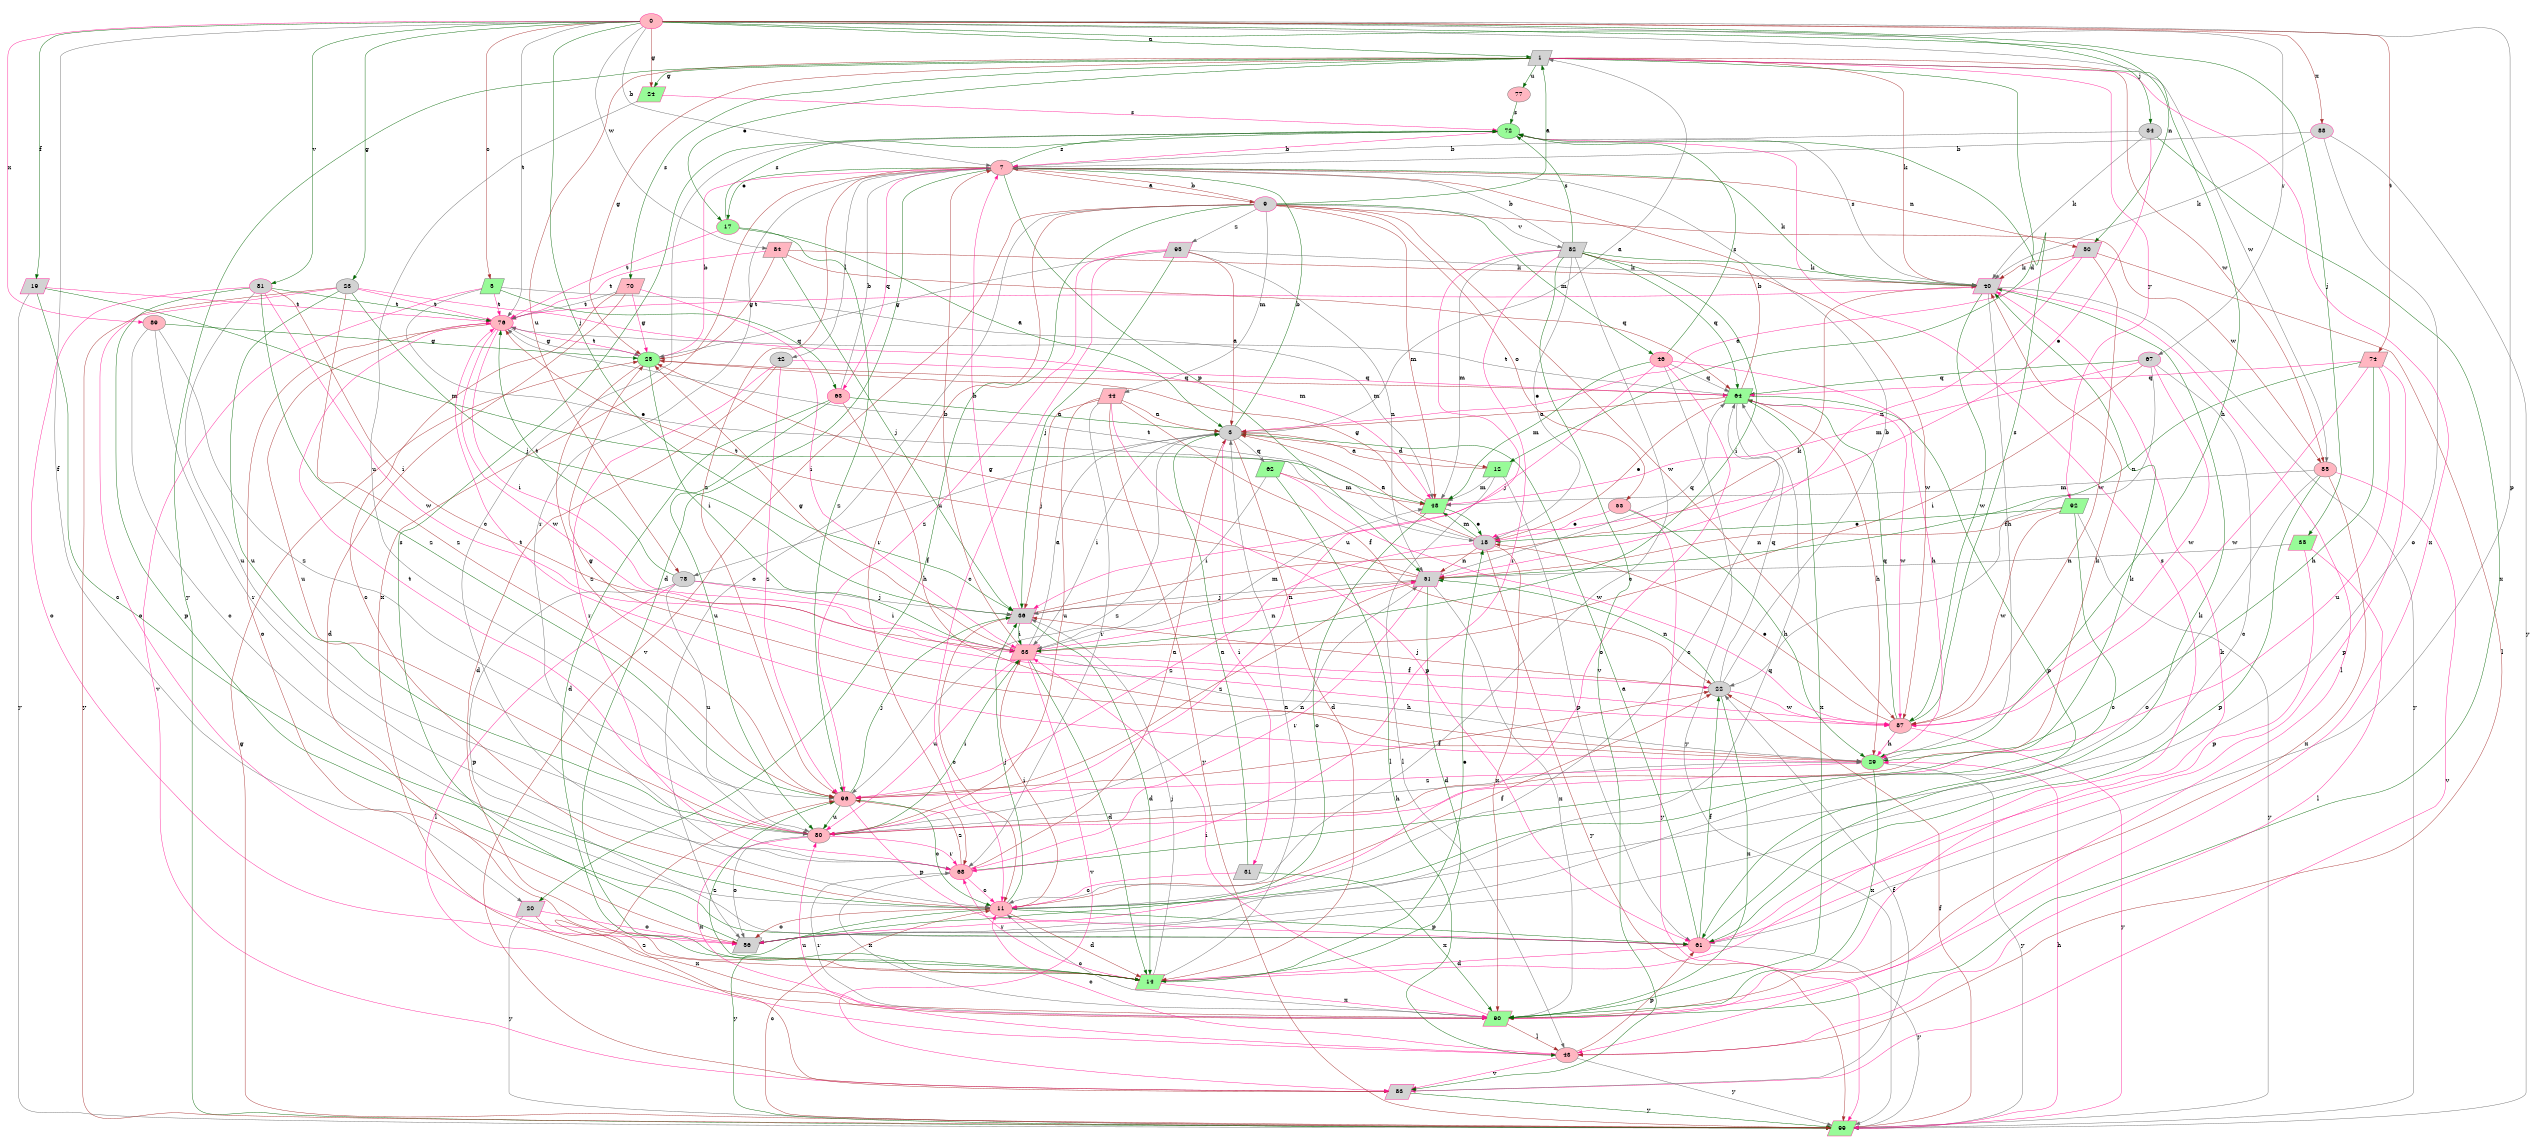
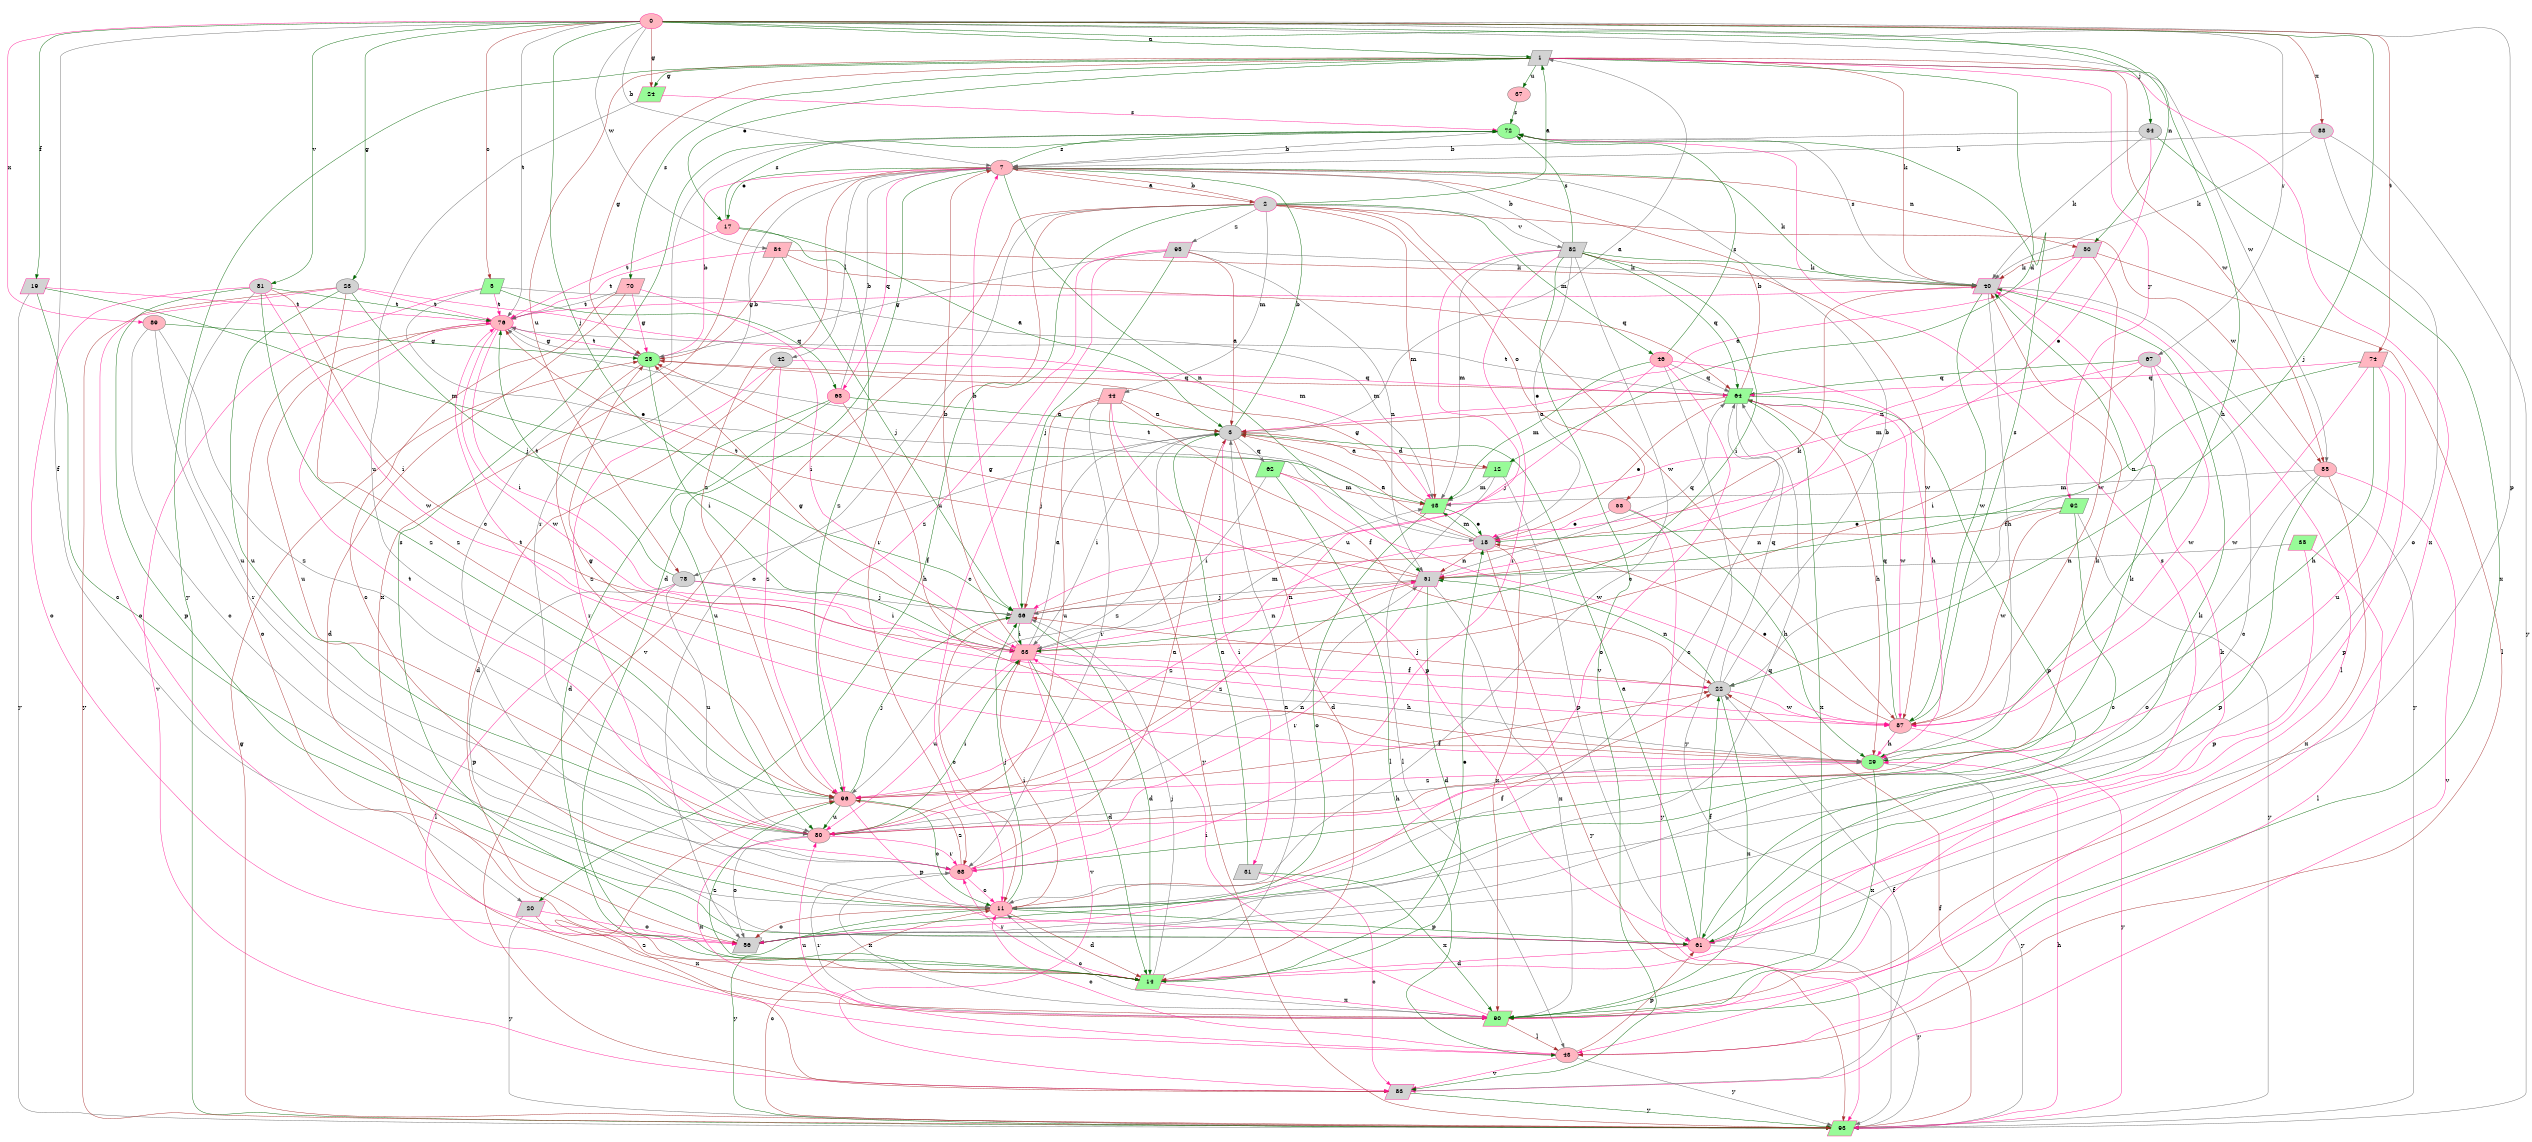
(2013, 40) -> (2373, 91)
(1519, 94) -> (1519, 94)
(1257, 149) -> (1257, 149)
(1265, 204) -> (1265, 204)
(728, 227) -> (728, 227)
(756, 305) -> (756, 305)
(1200, 378) -> (1200, 378)
(1130, 880) -> (1372, 944)
(1842, 1128) -> (1842, 1128)
